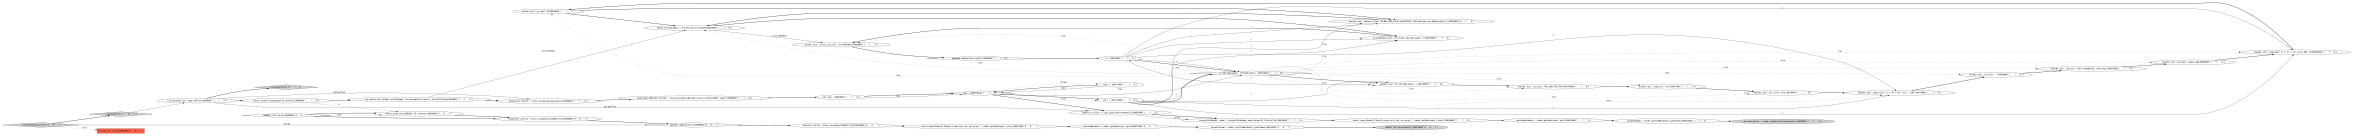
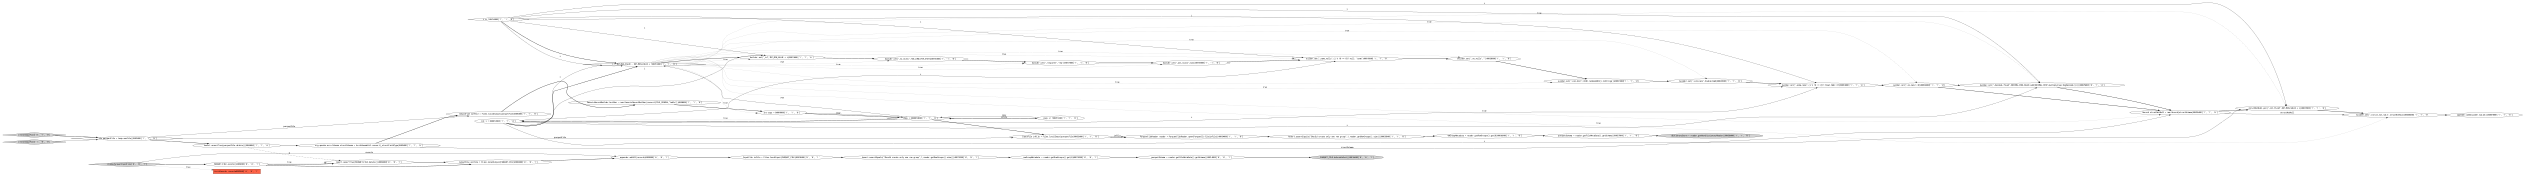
(980, 59) -> (2485, 115)
(1065, 59) -> none
(1120, 59) -> (499, 19)
(1175, 69) -> (706, 78)
(236, 92) -> (76, 137)
(197, 101) -> (127, 139)
(286, 115) -> (237, 164)
(81, 120) -> (185, 164)
(694, 125) -> (645, 157)
